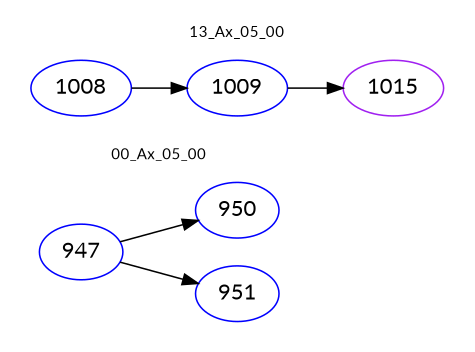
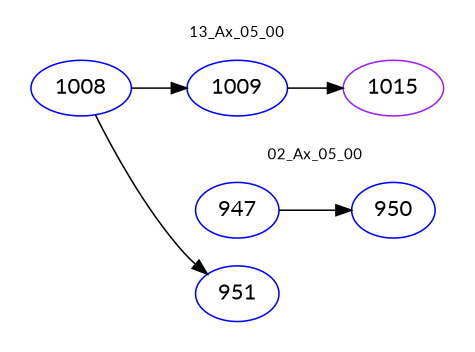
(159, 155) -> (315, 155)
(152, 271) -> (140, 193)
